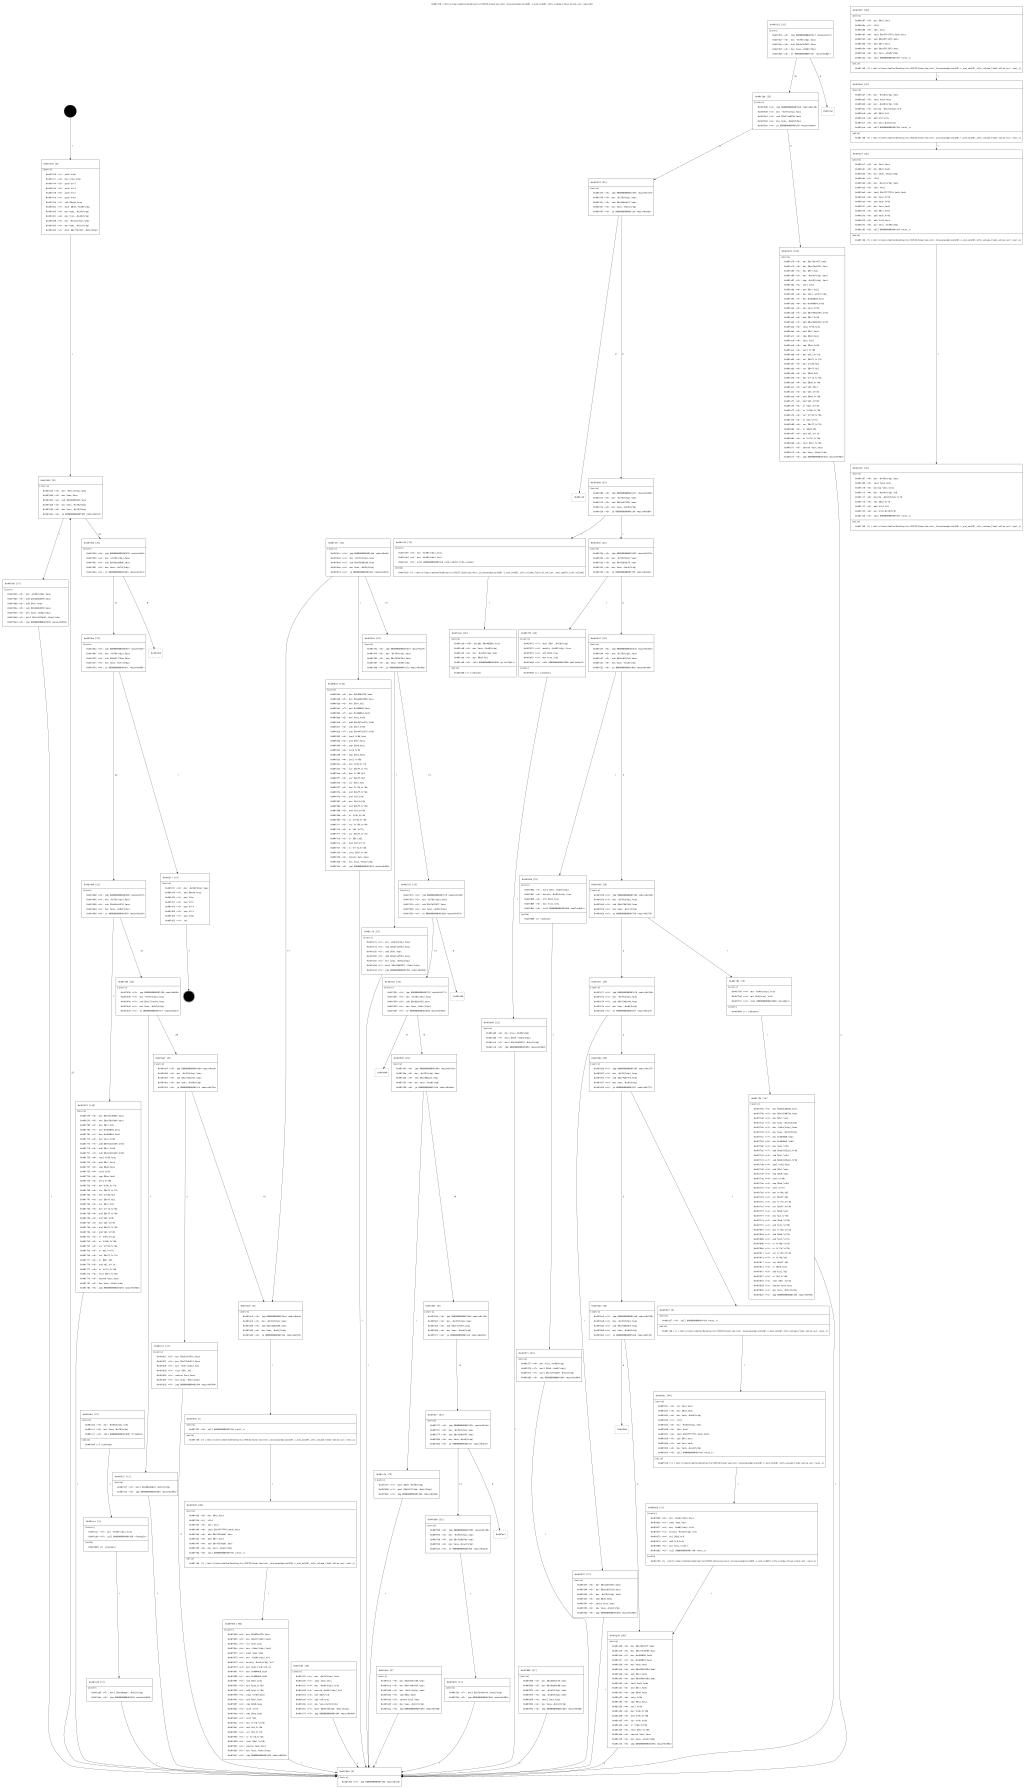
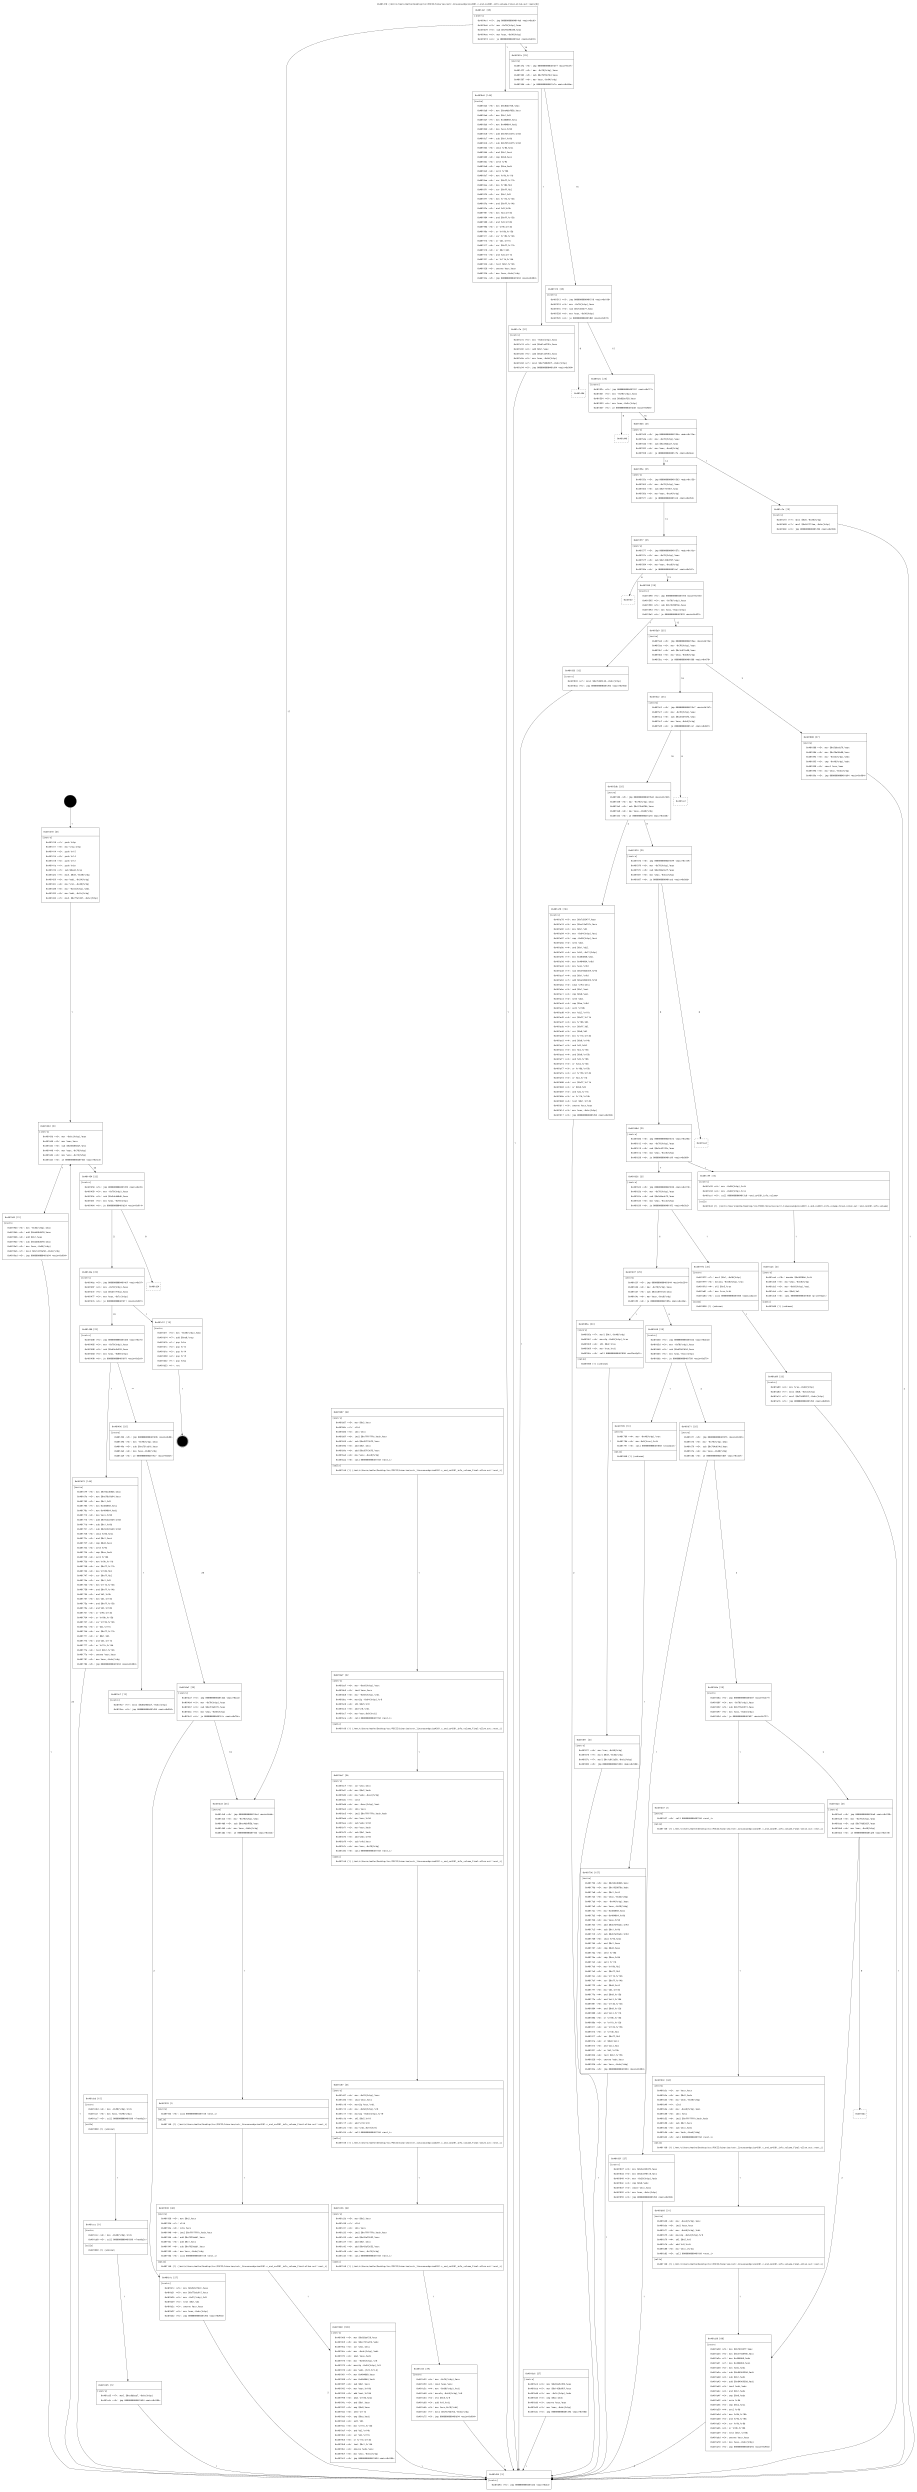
none -> (680, 645)
(163, 1711) -> none
none -> (417, 2237)
